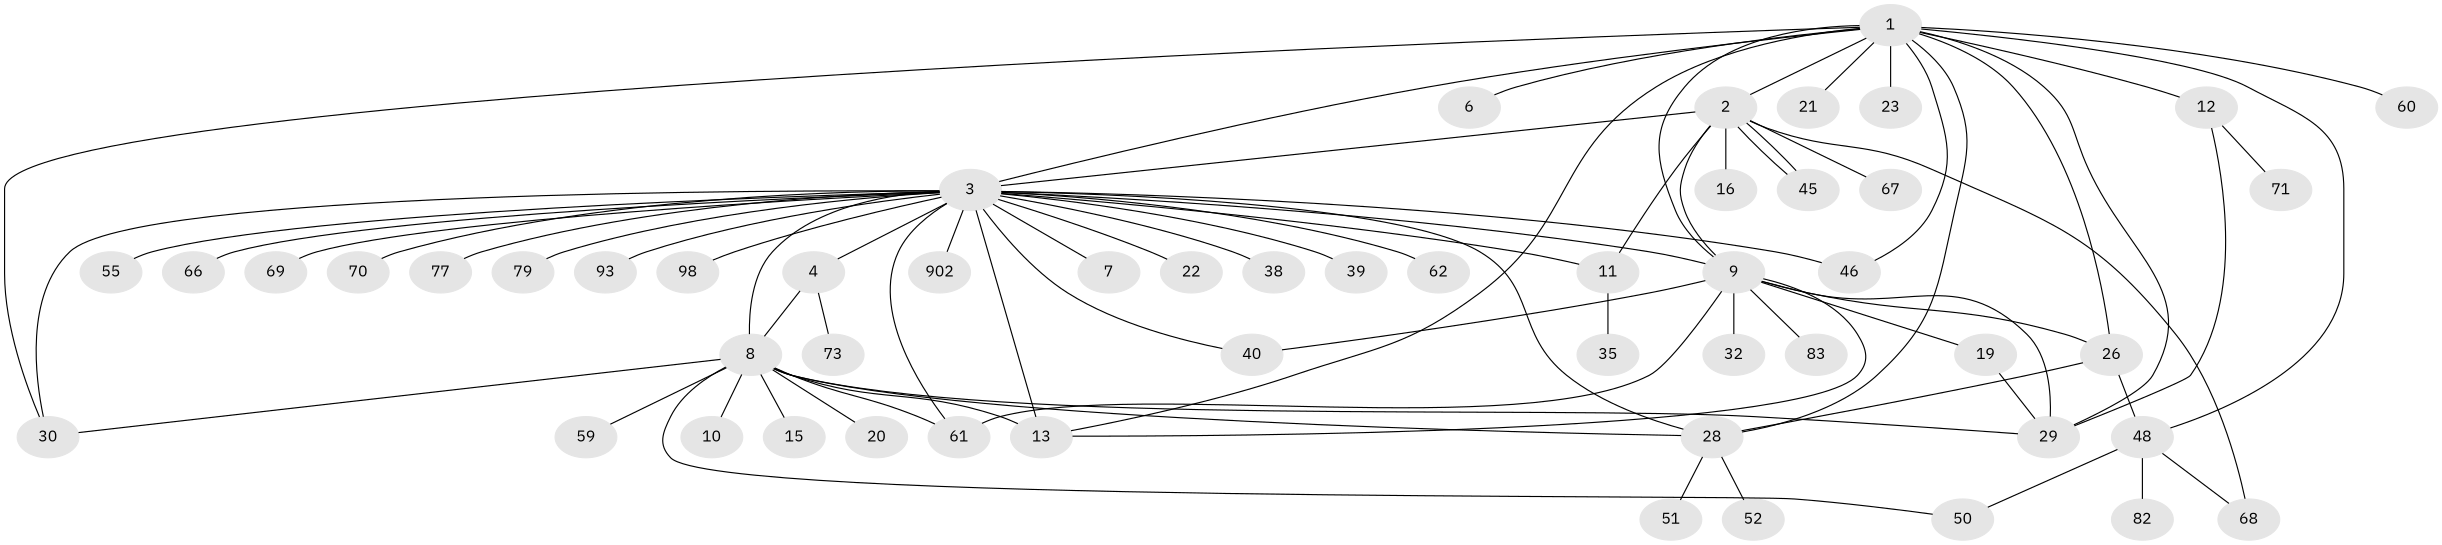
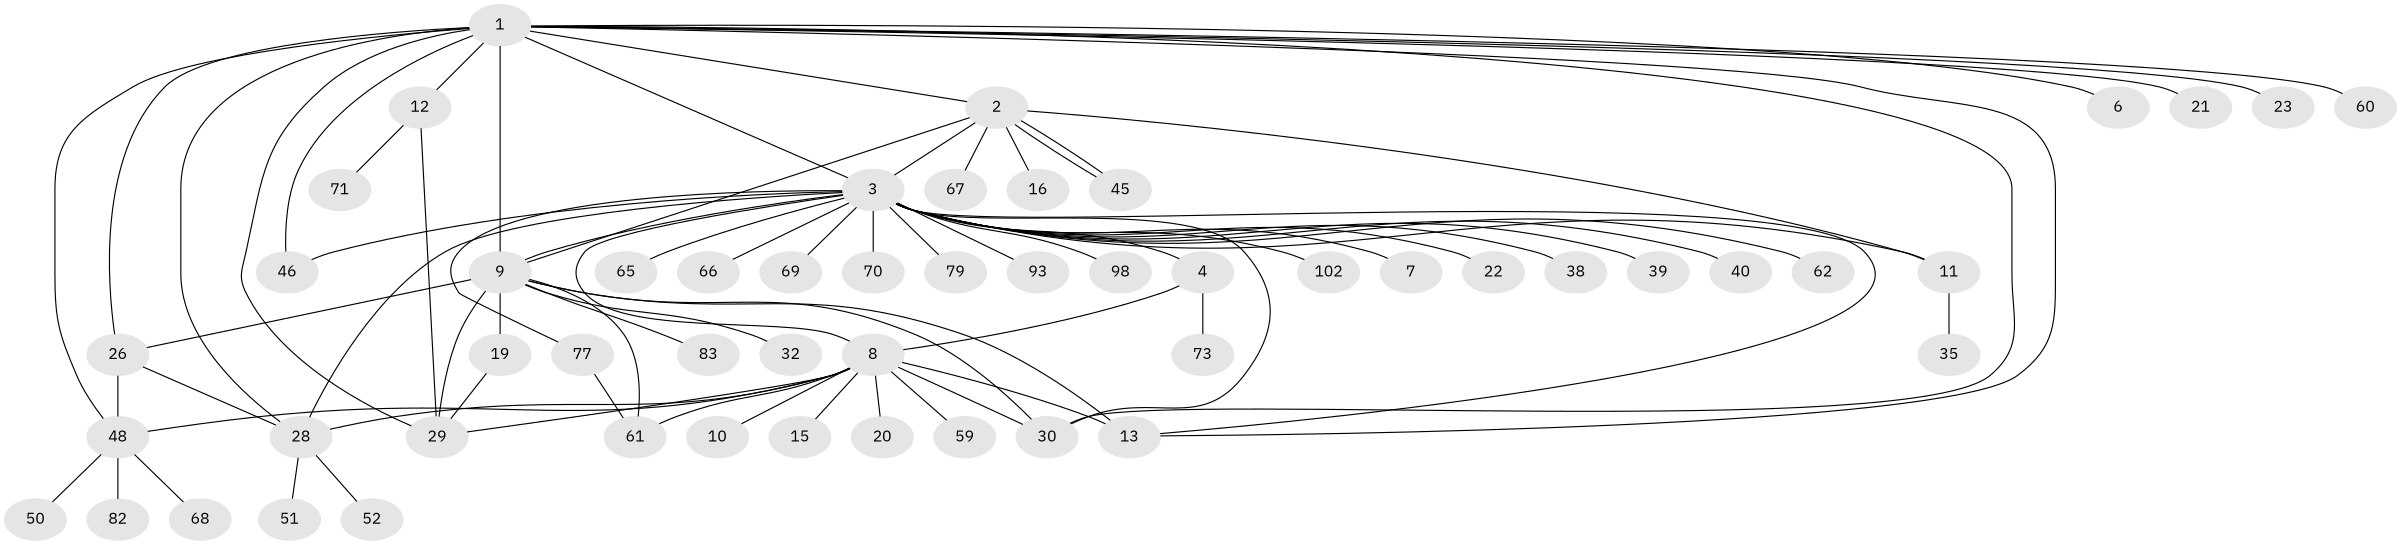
(2063, 231) -> none
(111, 272) -> (626, 272)
(940, 272) -> (1329, 272)
(892, 307) -> (609, 396)
(1494, 320) -> (874, 320)
(1241, 494) -> (394, 409)
